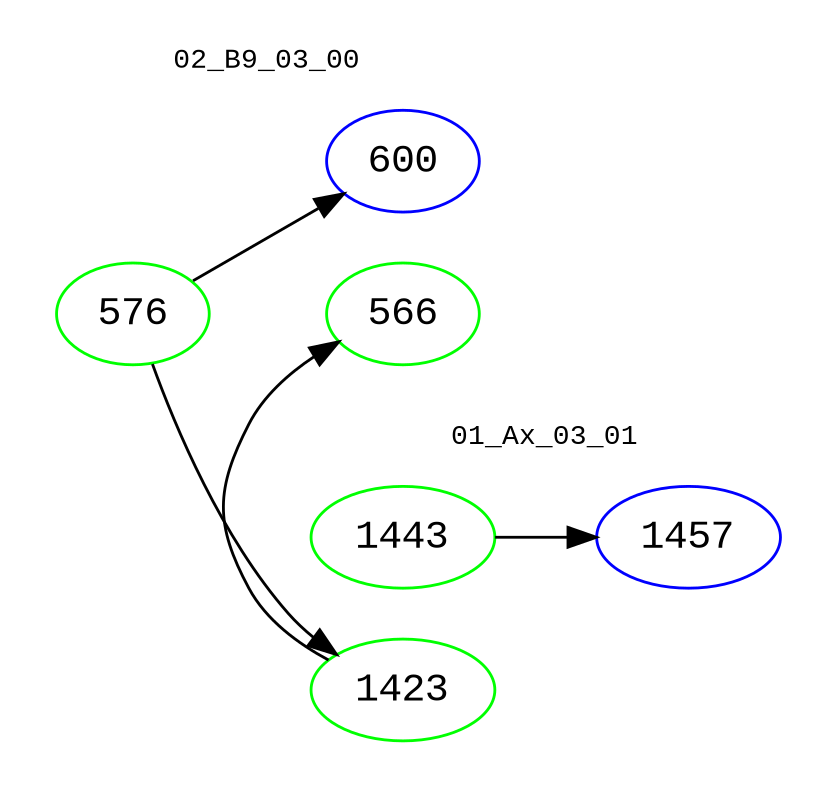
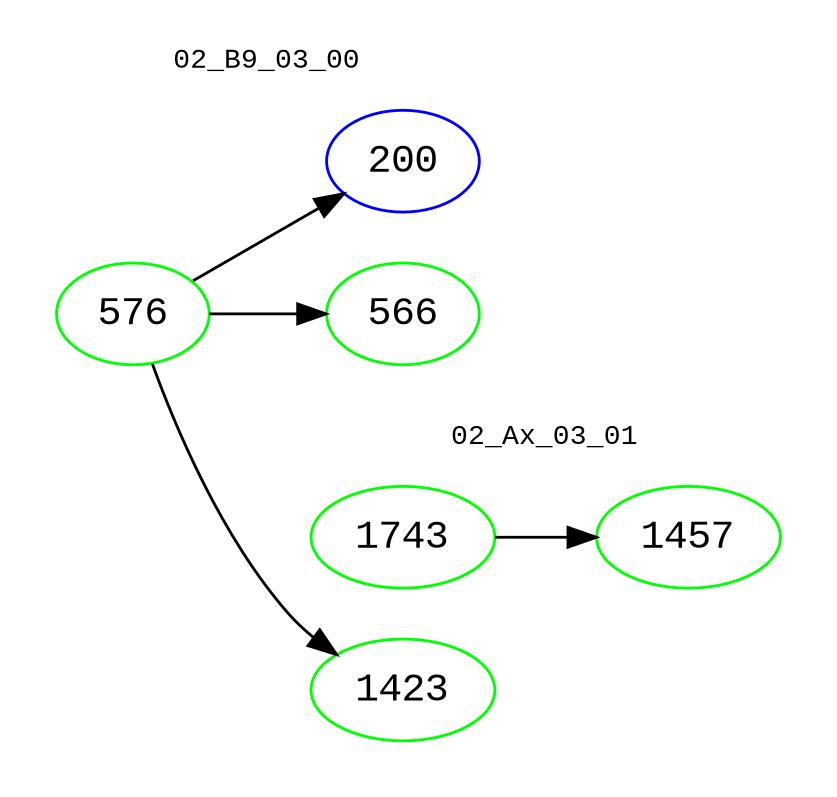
(403, 161) -> (403, 161)
(546, 437) -> (546, 437)
(226, 485) -> (253, 314)
(403, 537) -> (403, 537)
(689, 537) -> (689, 537)
